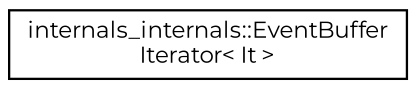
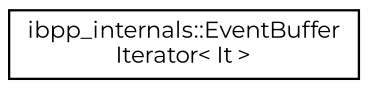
(208, 45) -> (184, 45)
